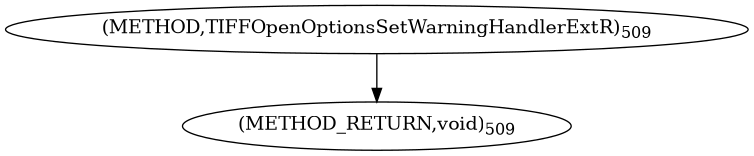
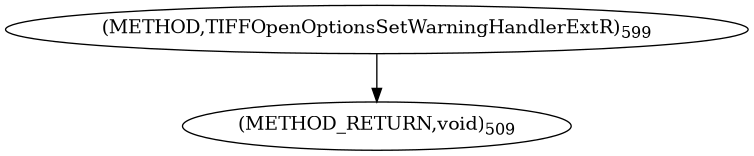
(636, 28) -> (636, 28)
